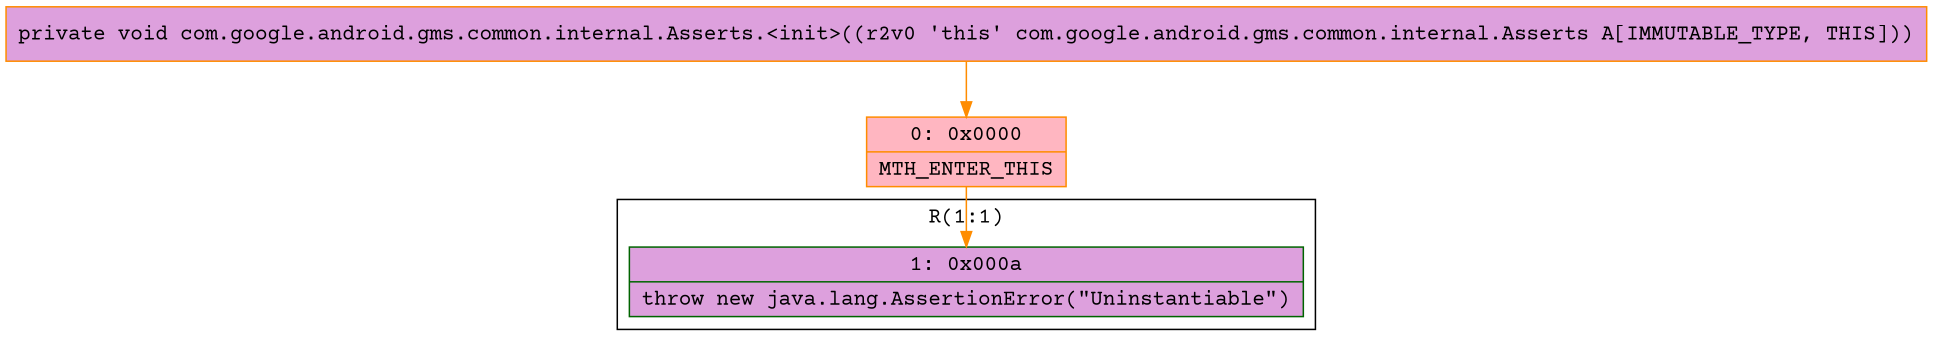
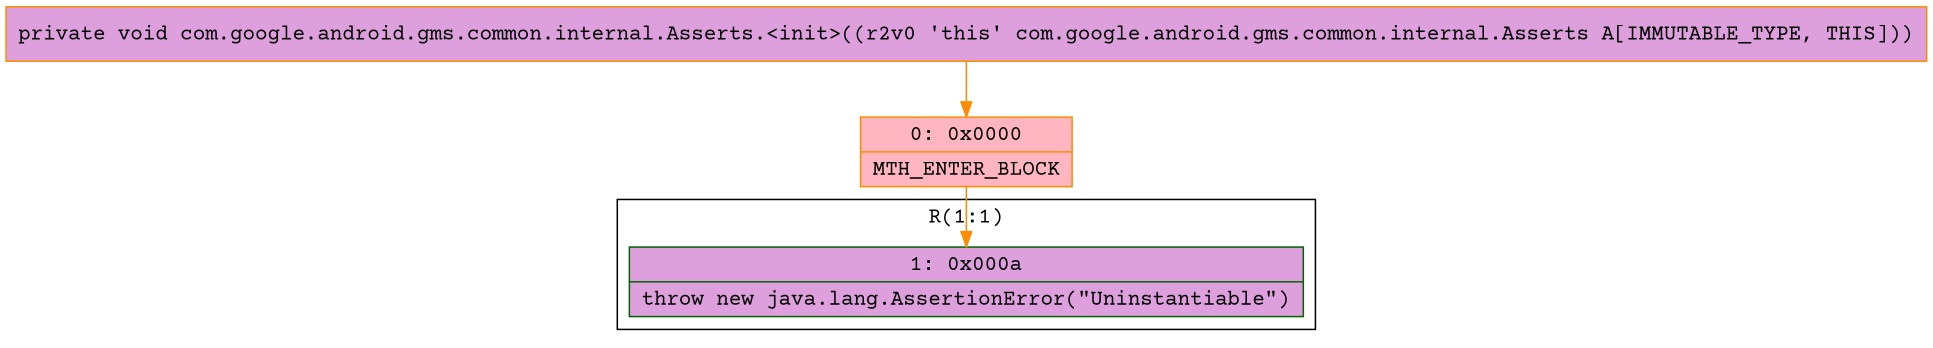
(966, 168) -> (966, 168)
